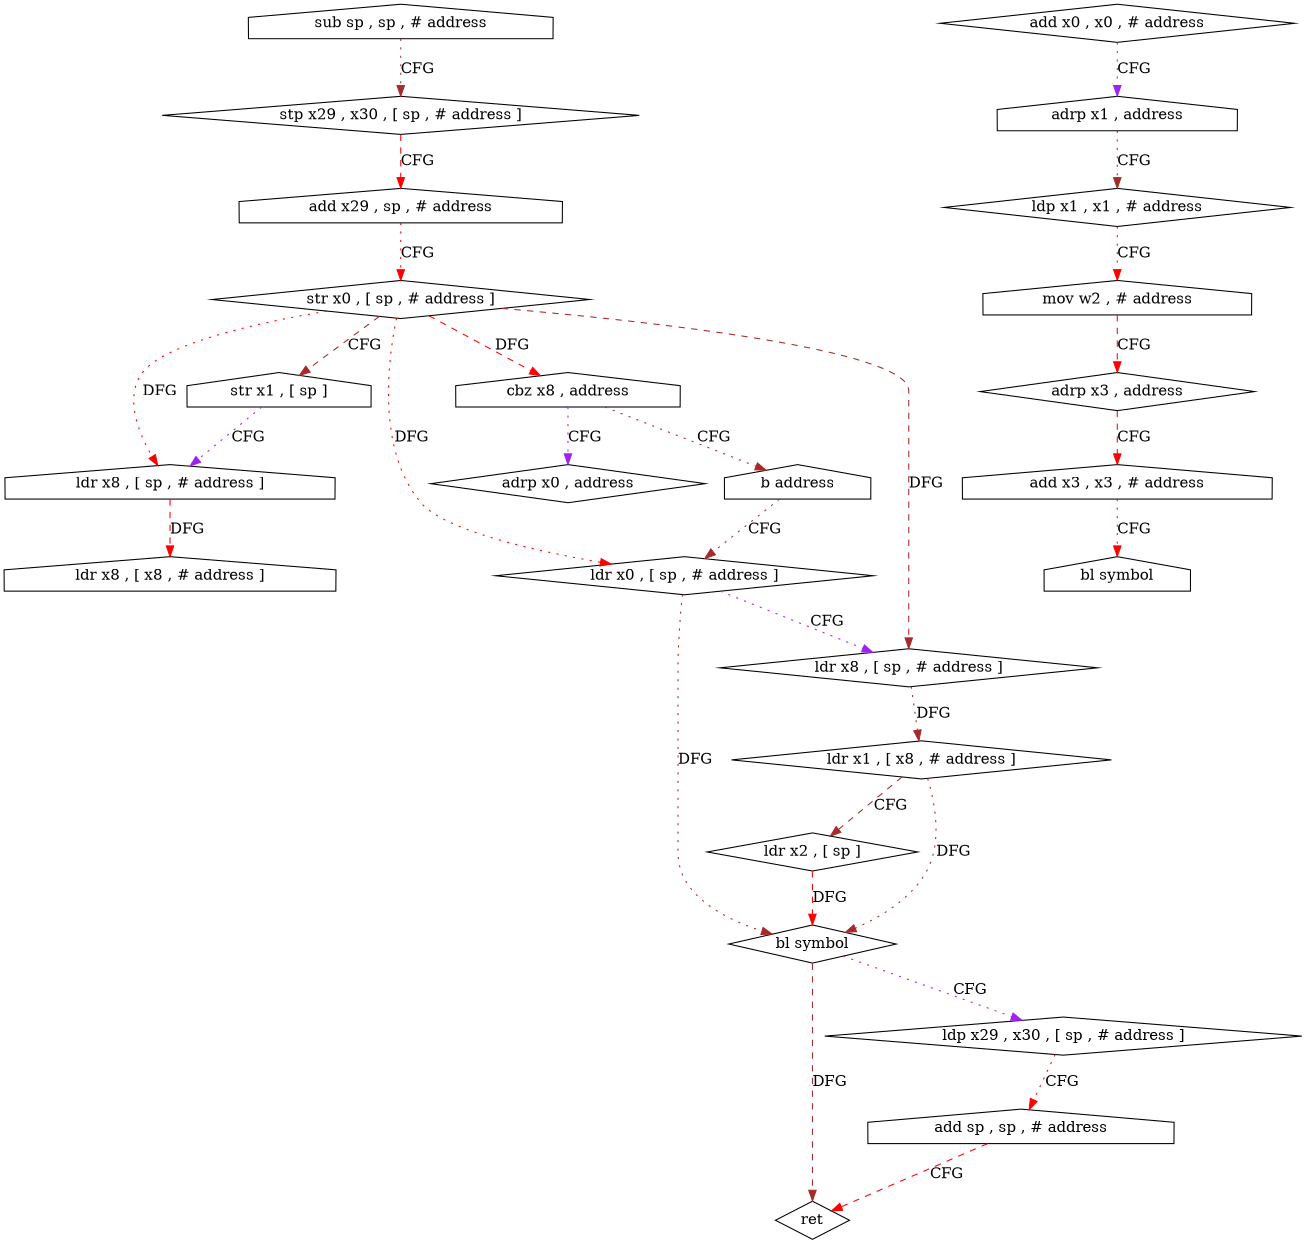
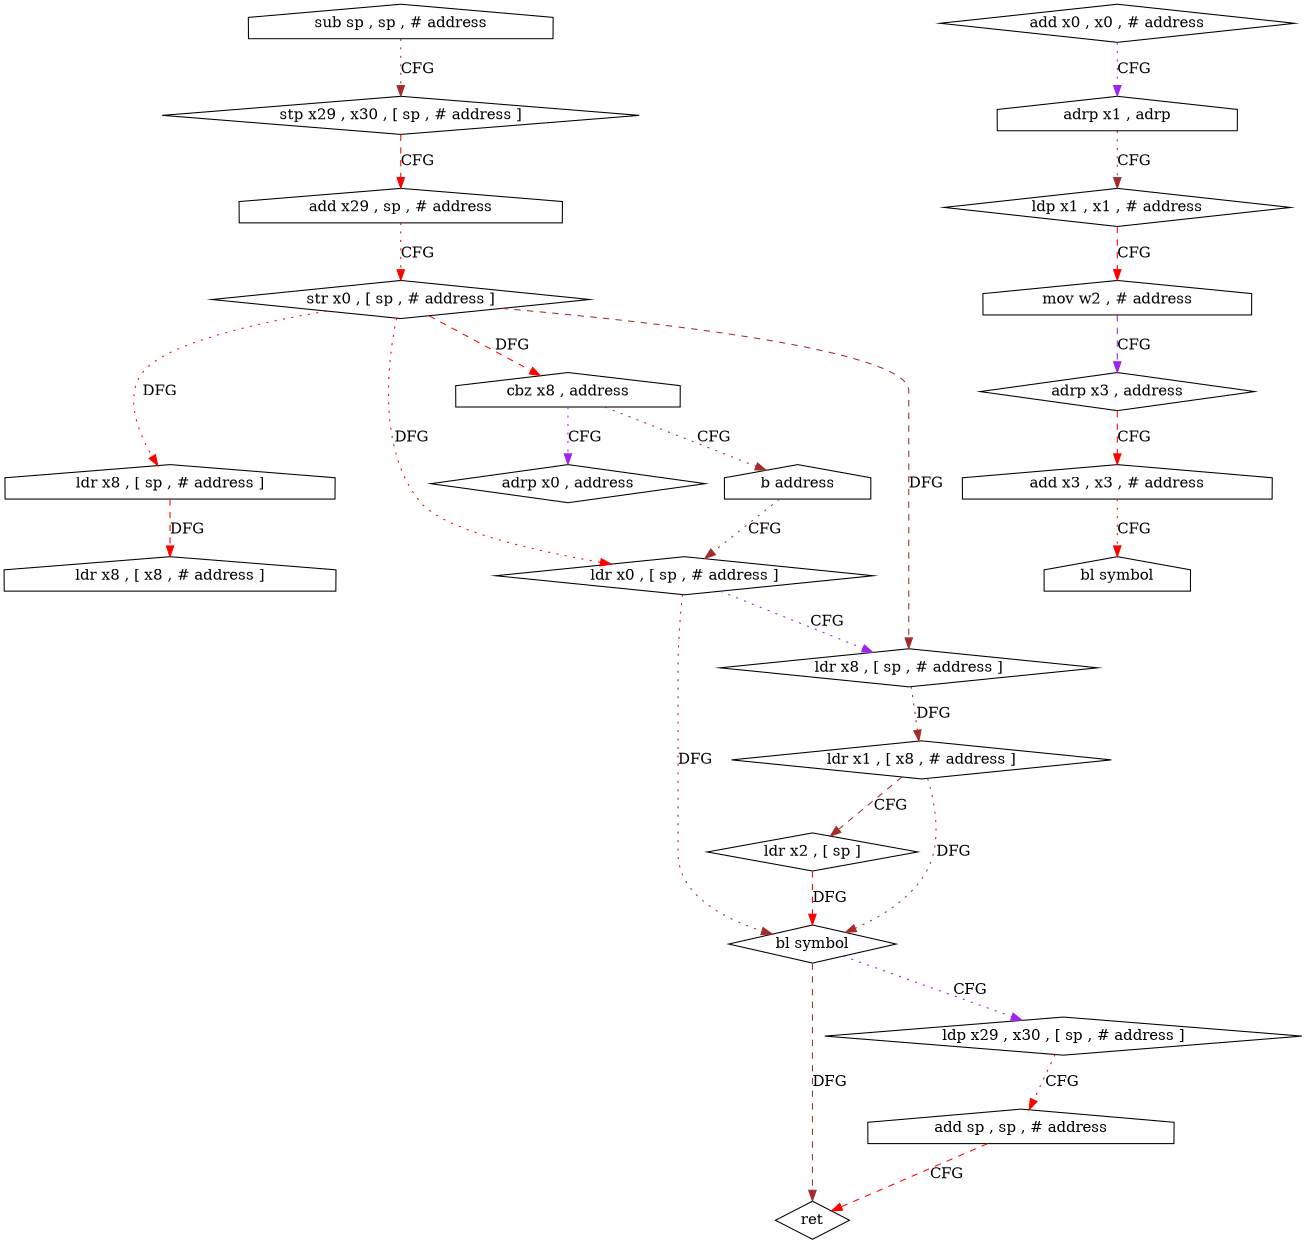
(1117, 115) -> (1117, 115)
(1117, 248) -> (1117, 248)
(1117, 338) -> (1117, 338)
(279, 392) -> none
